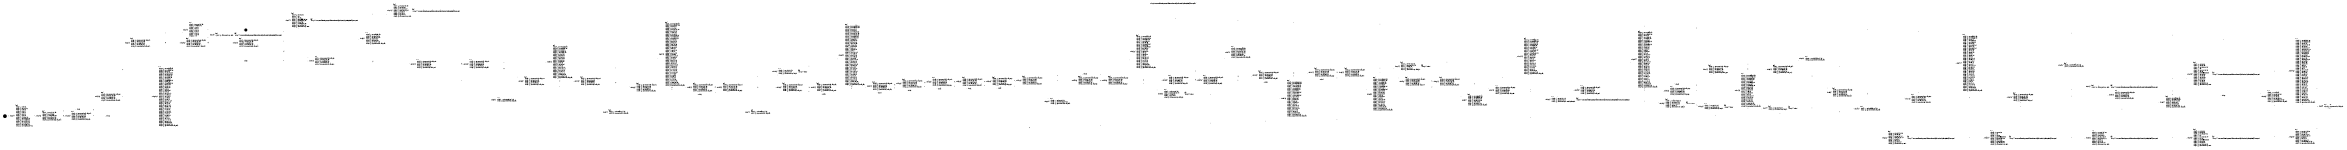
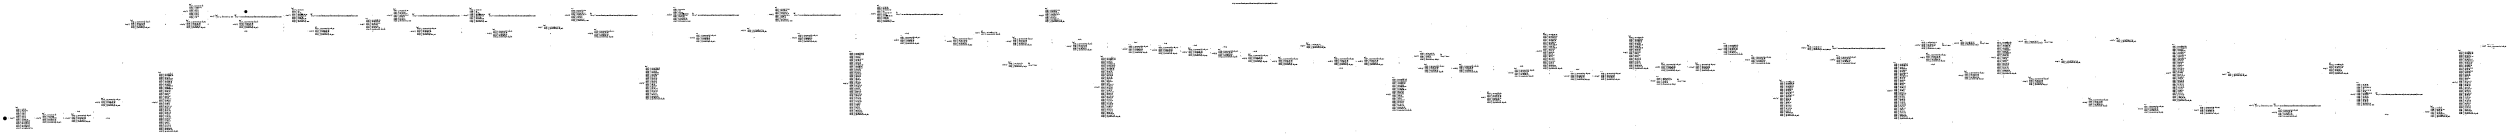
none -> (500, 16)
